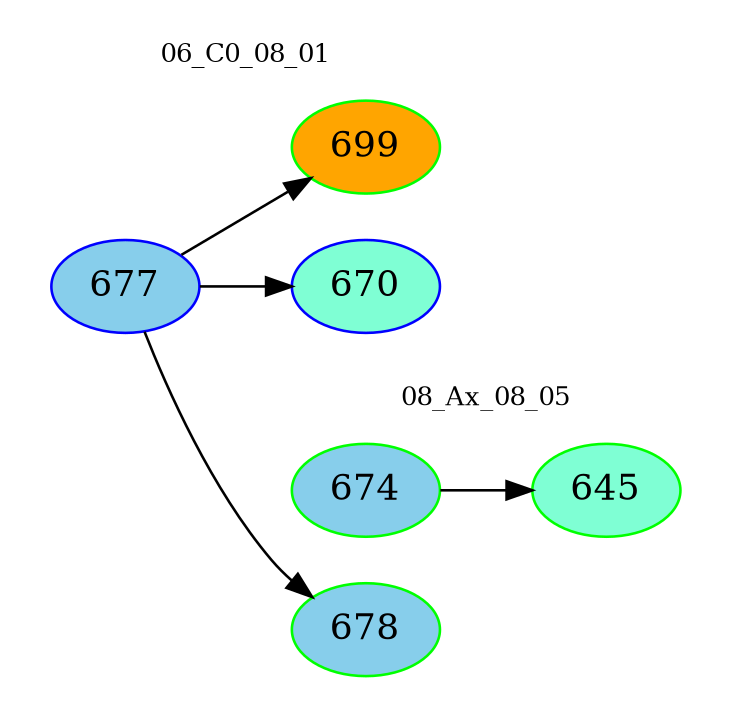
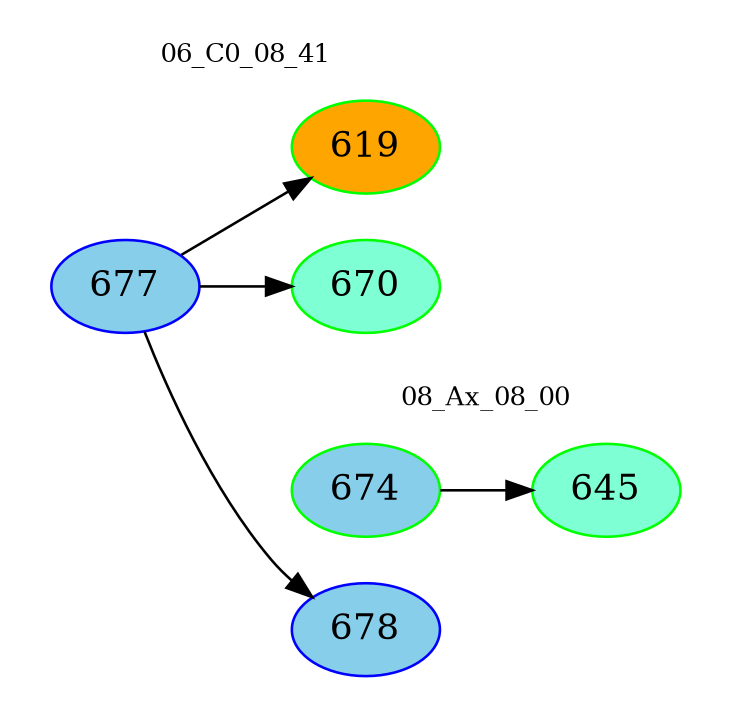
(246, 55) -> (246, 55)
(366, 147) -> (366, 147)
(366, 286) -> (366, 286)
(486, 399) -> (486, 399)
(366, 630) -> (366, 630)
